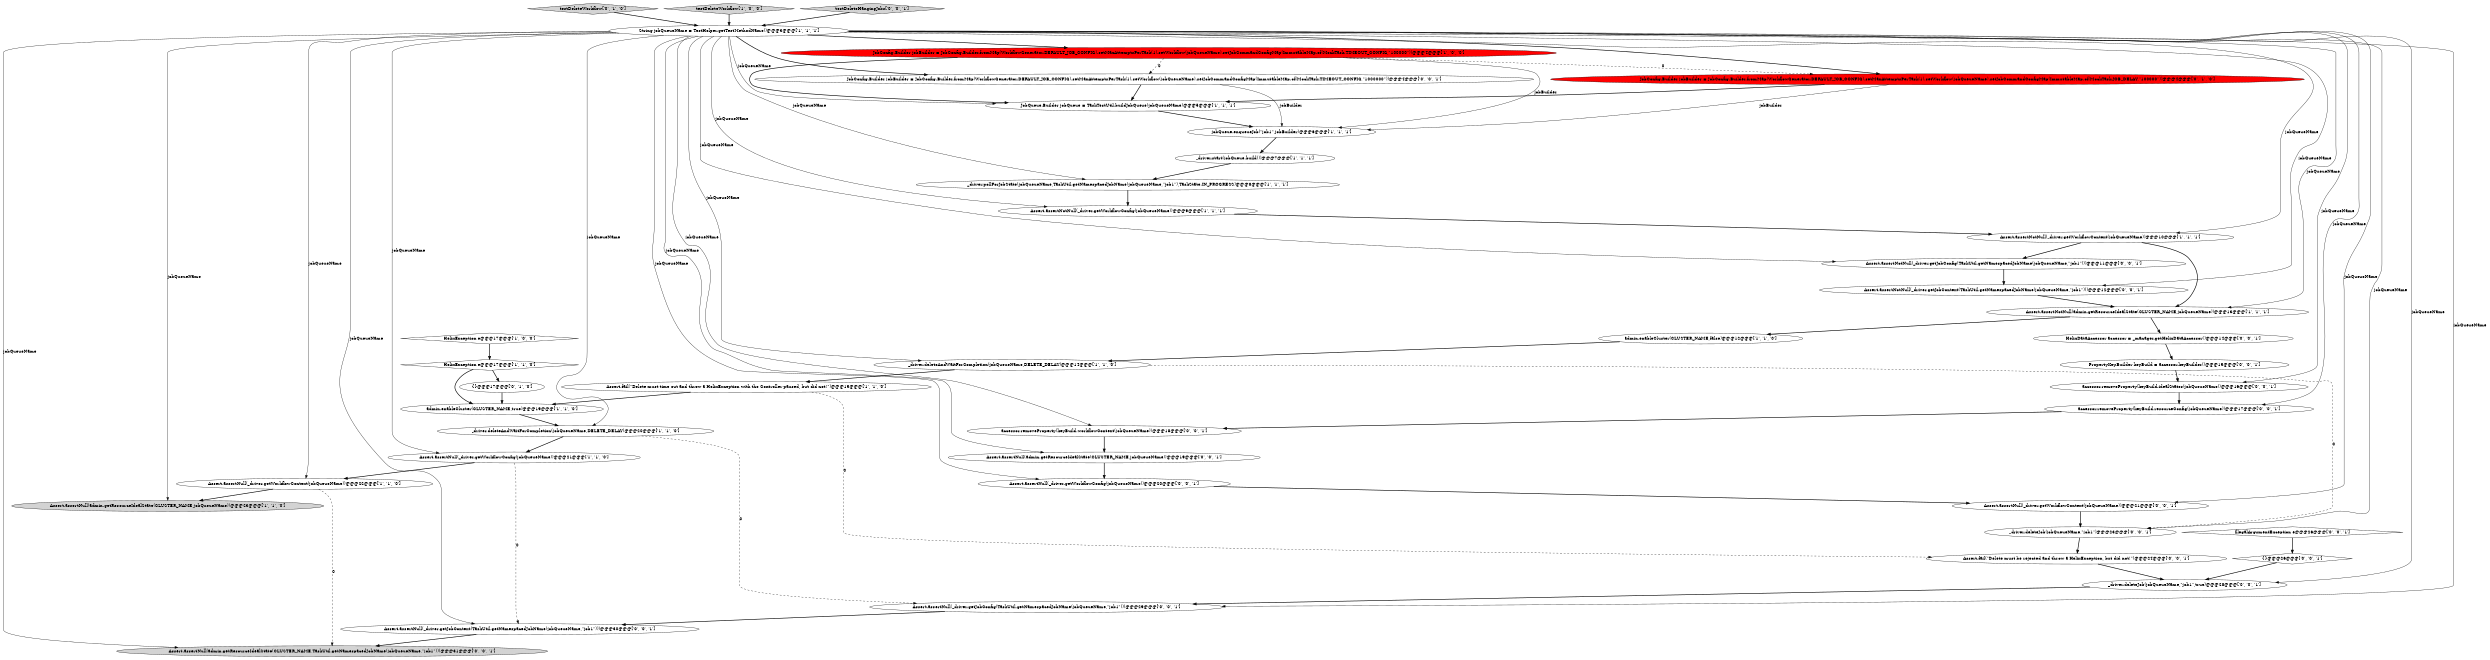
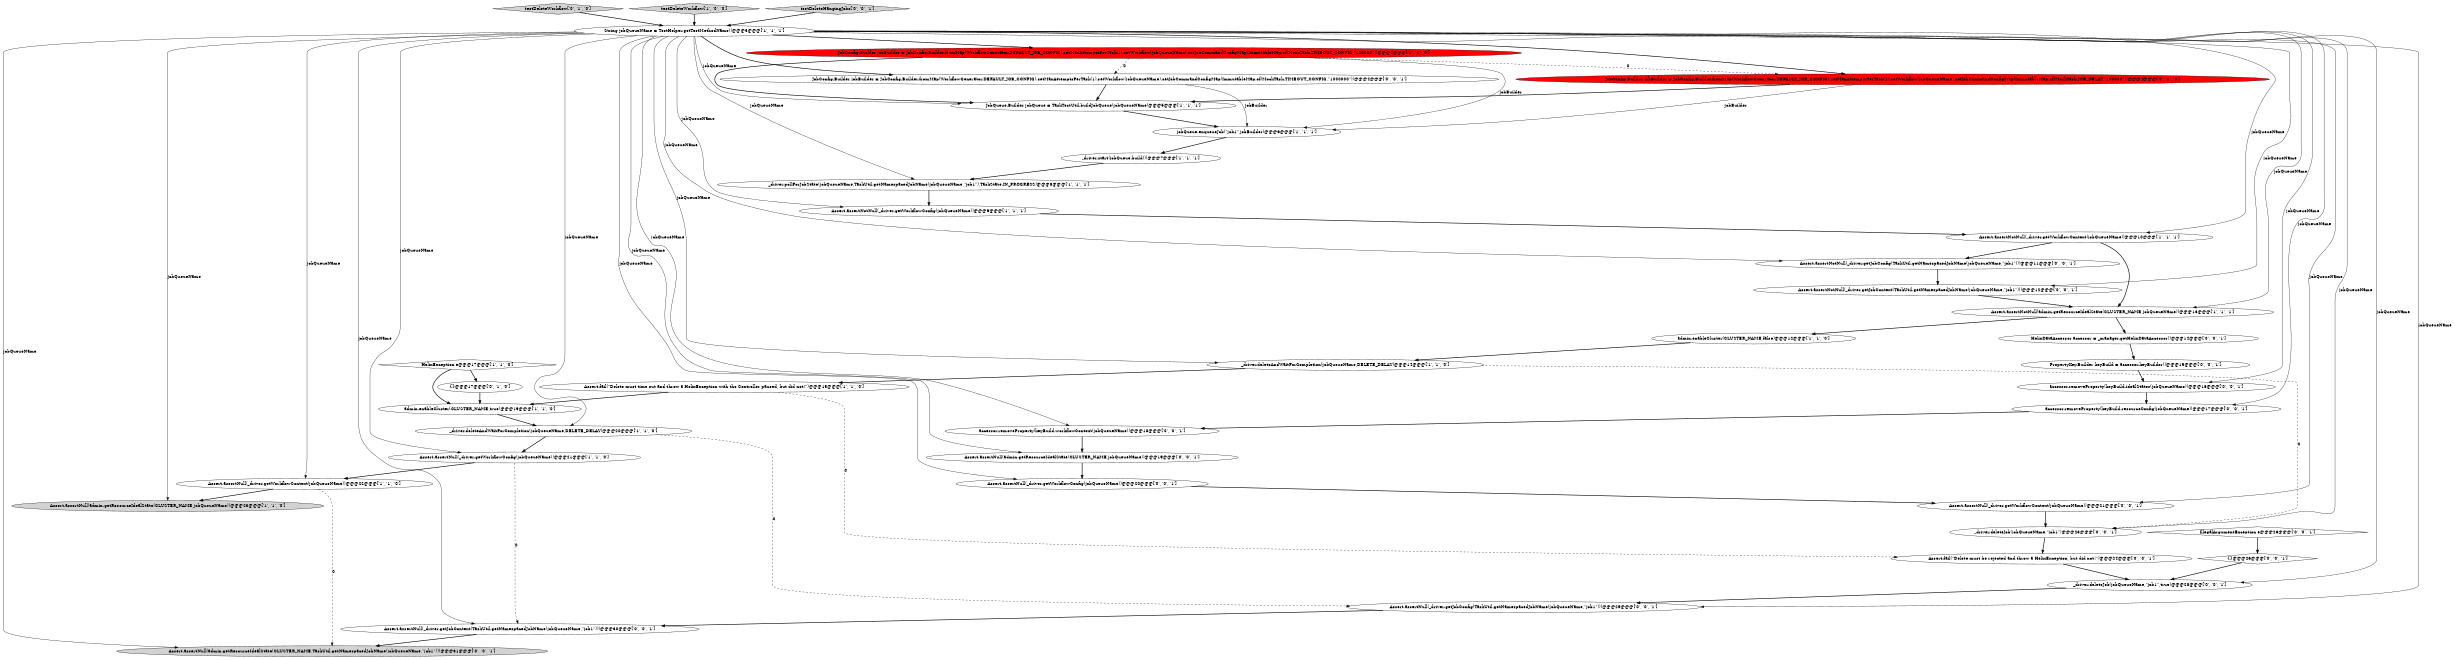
(490, 339) -> none
